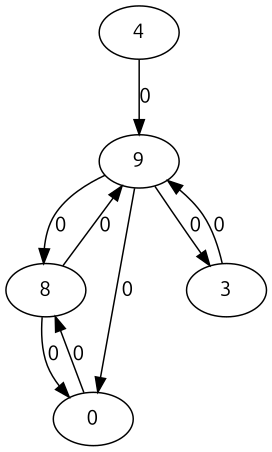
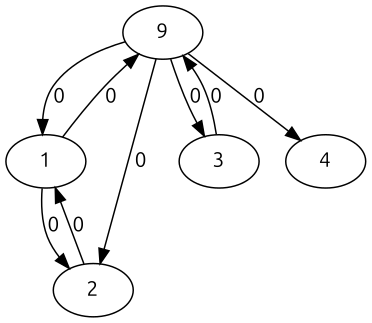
(139, 90) -> (238, 92)
(46, 290) -> (46, 161)
(93, 419) -> (93, 290)
